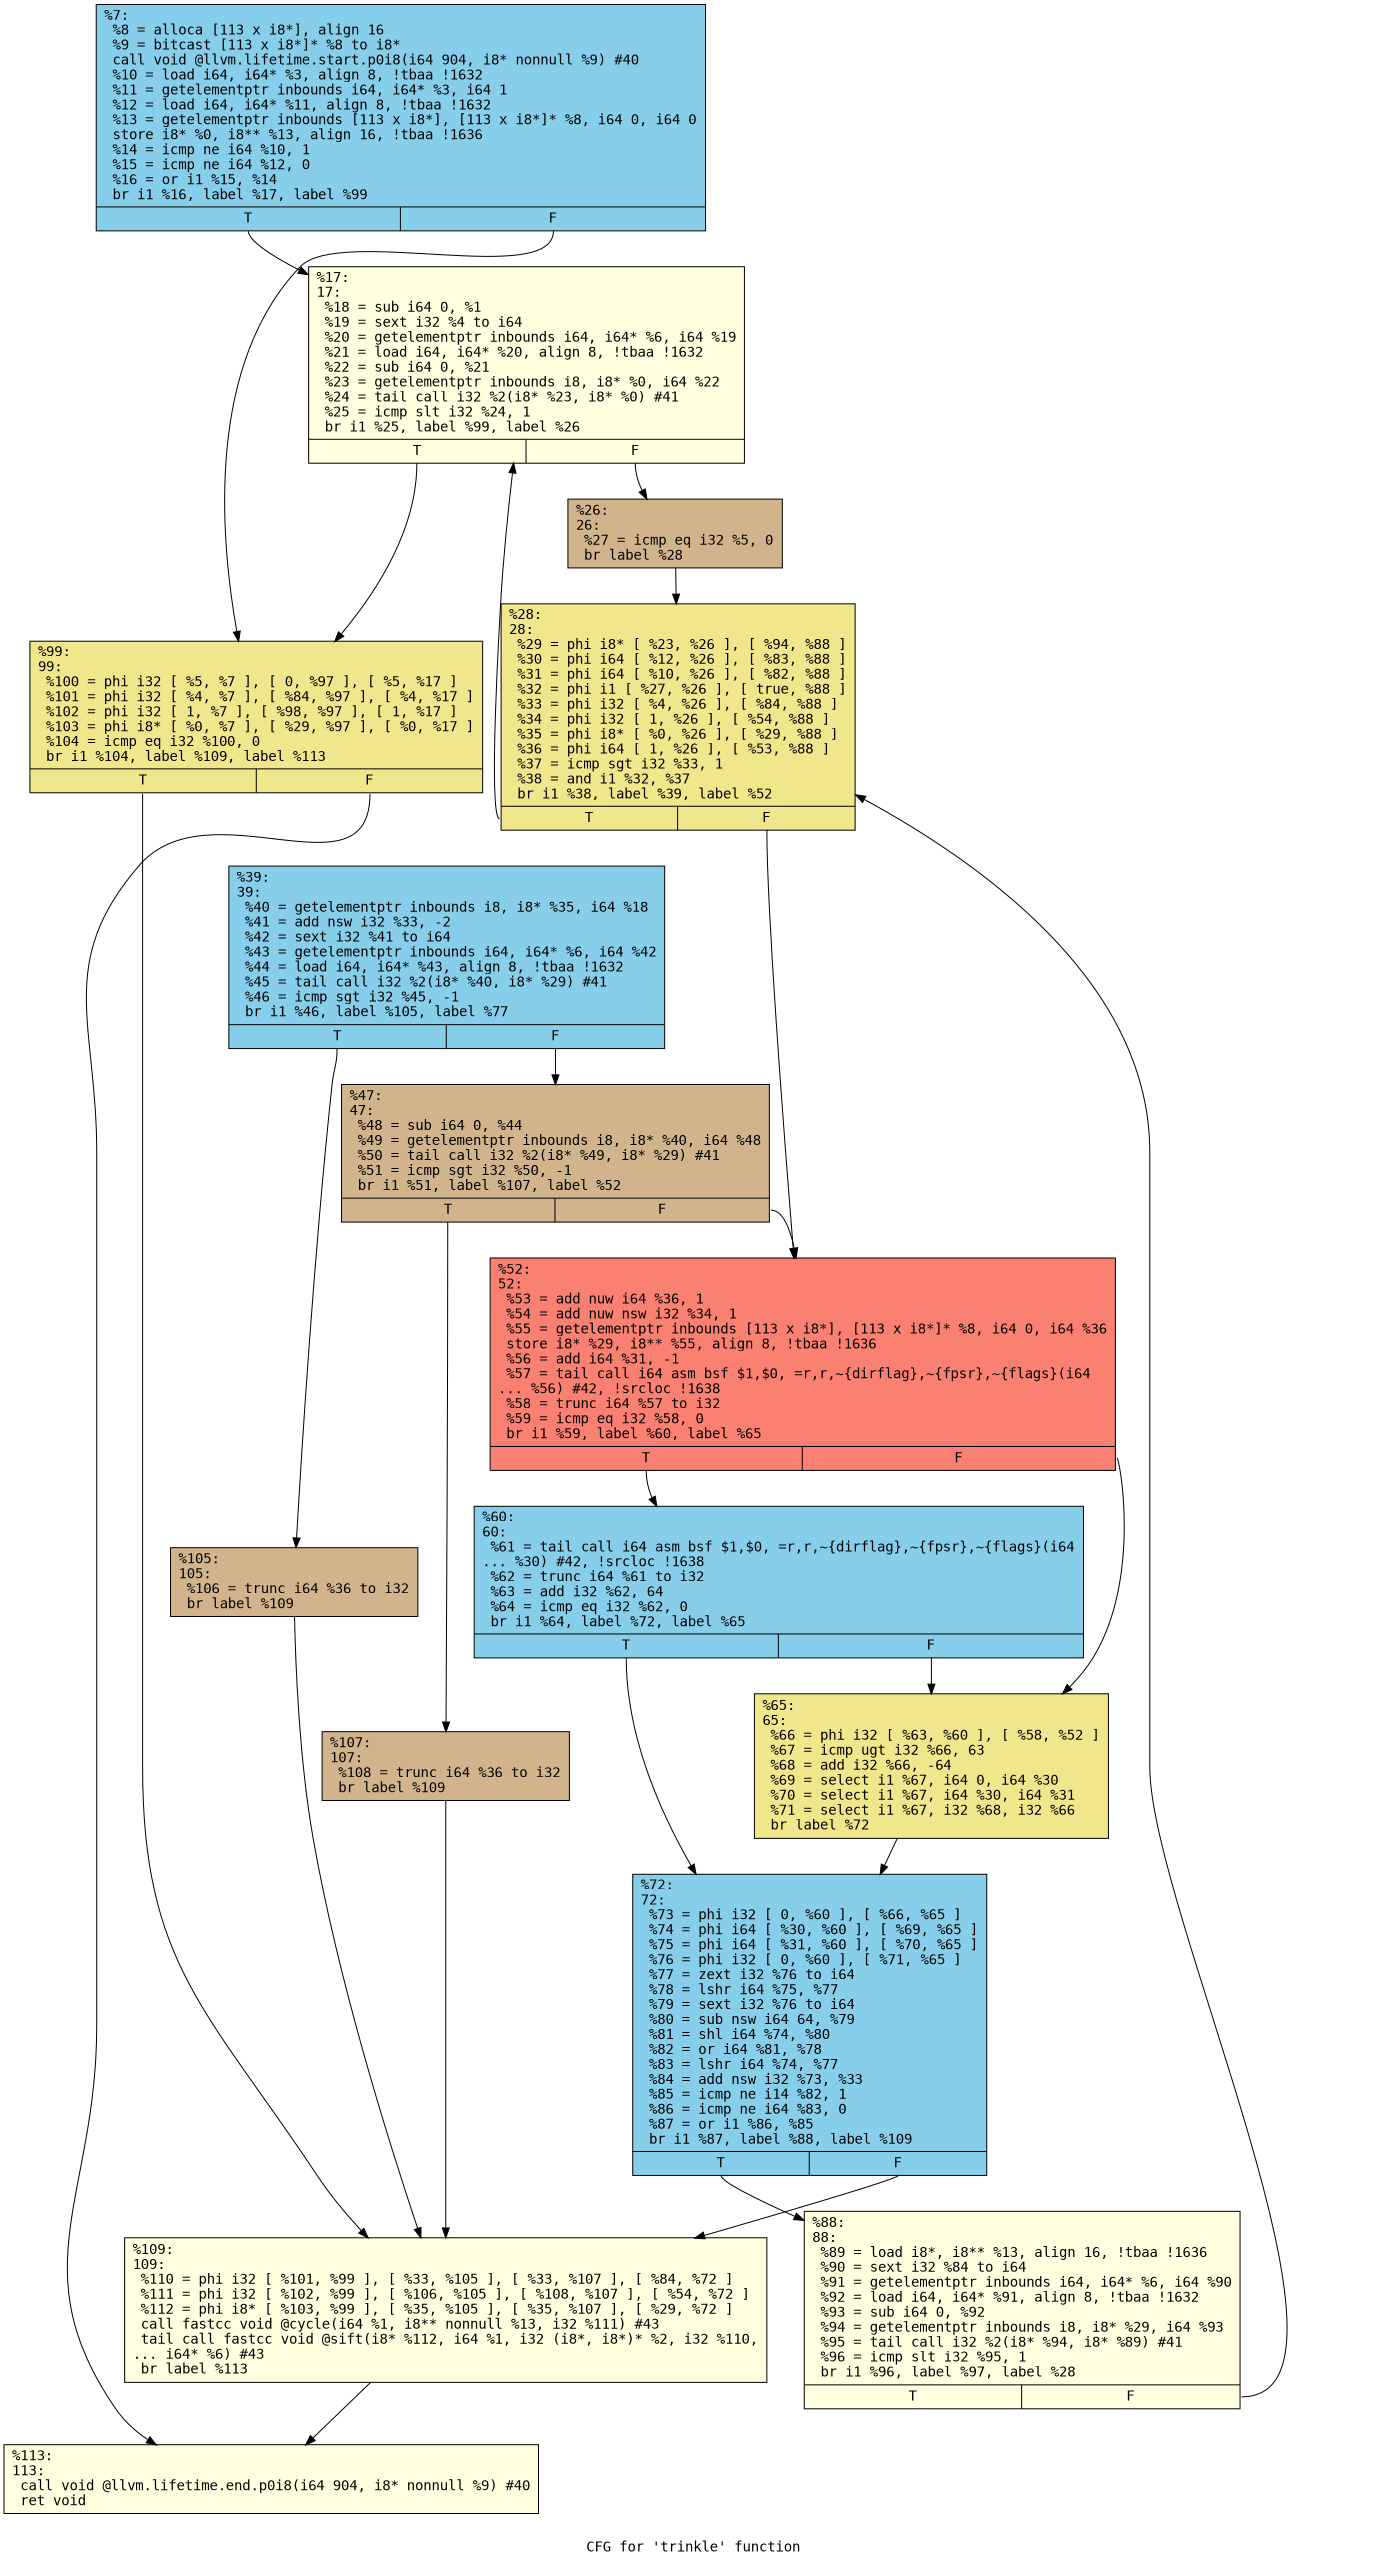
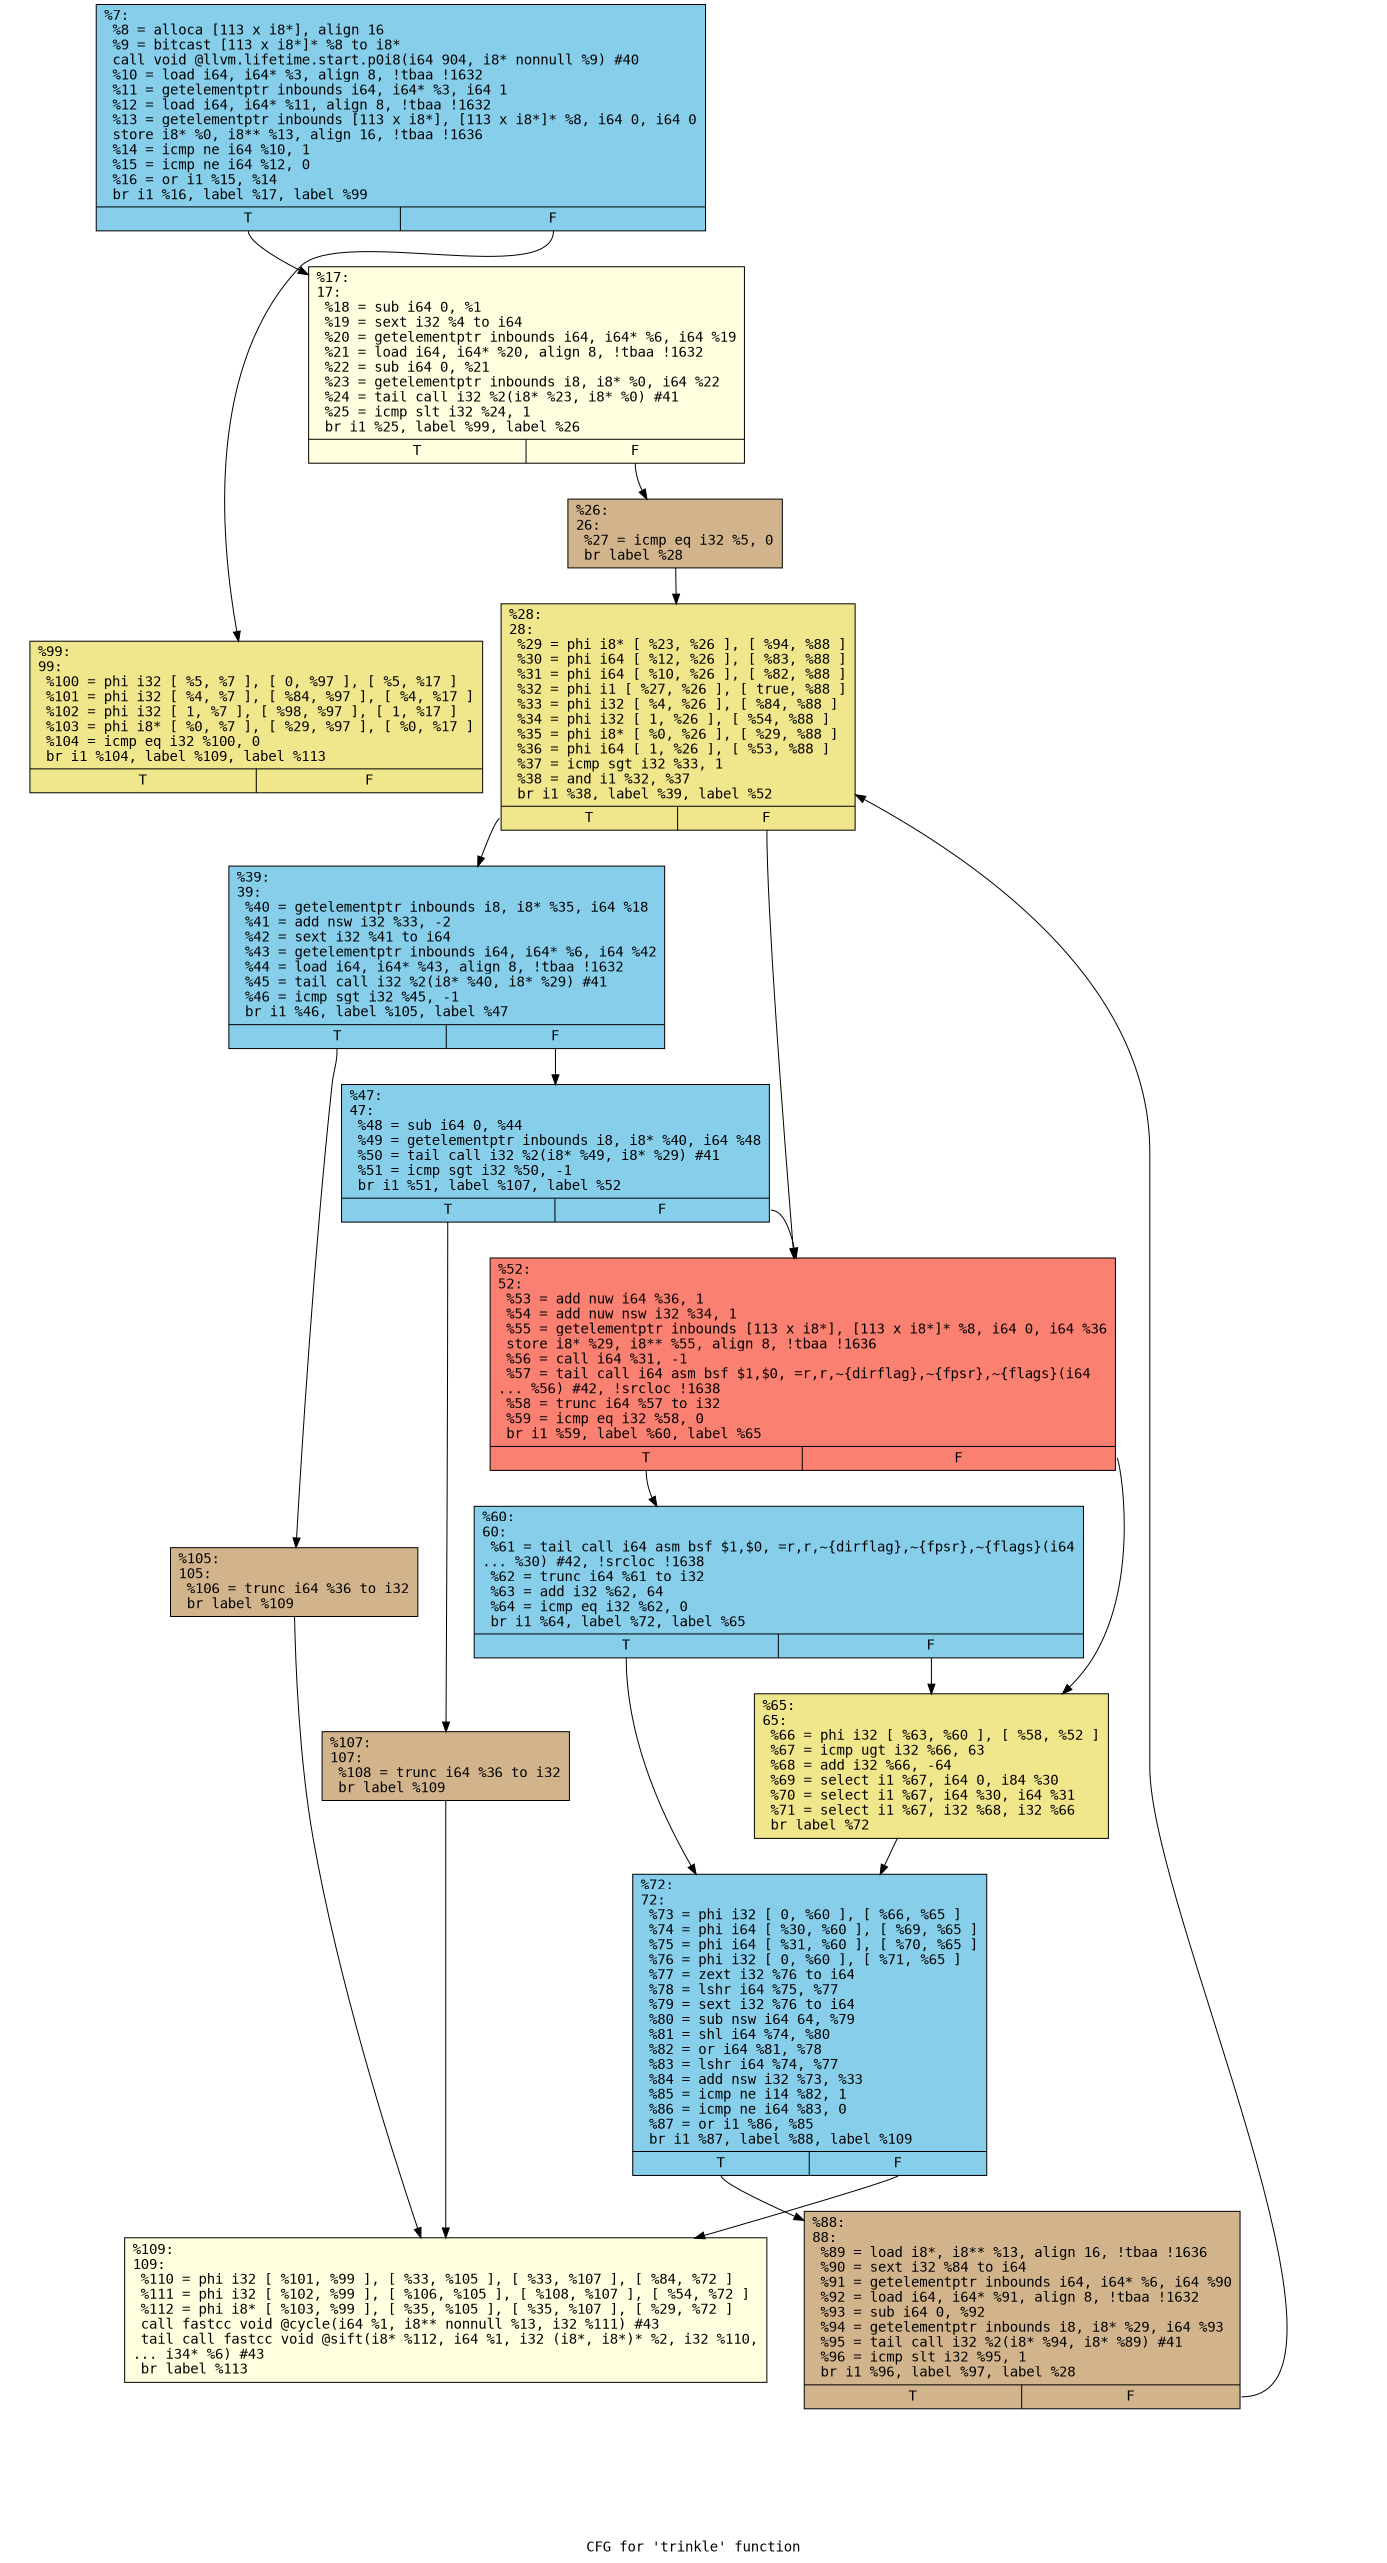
(394, 555) -> none
(498, 646) -> (489, 837)
(373, 1012) -> (373, 1012)
(555, 1153) -> (555, 1153)
(589, 1359) -> (593, 1359)
(143, 1543) -> none
(911, 1781) -> (911, 1781)
(1022, 2310) -> (1022, 2310)
(199, 2354) -> (199, 2354)
(271, 2479) -> none
